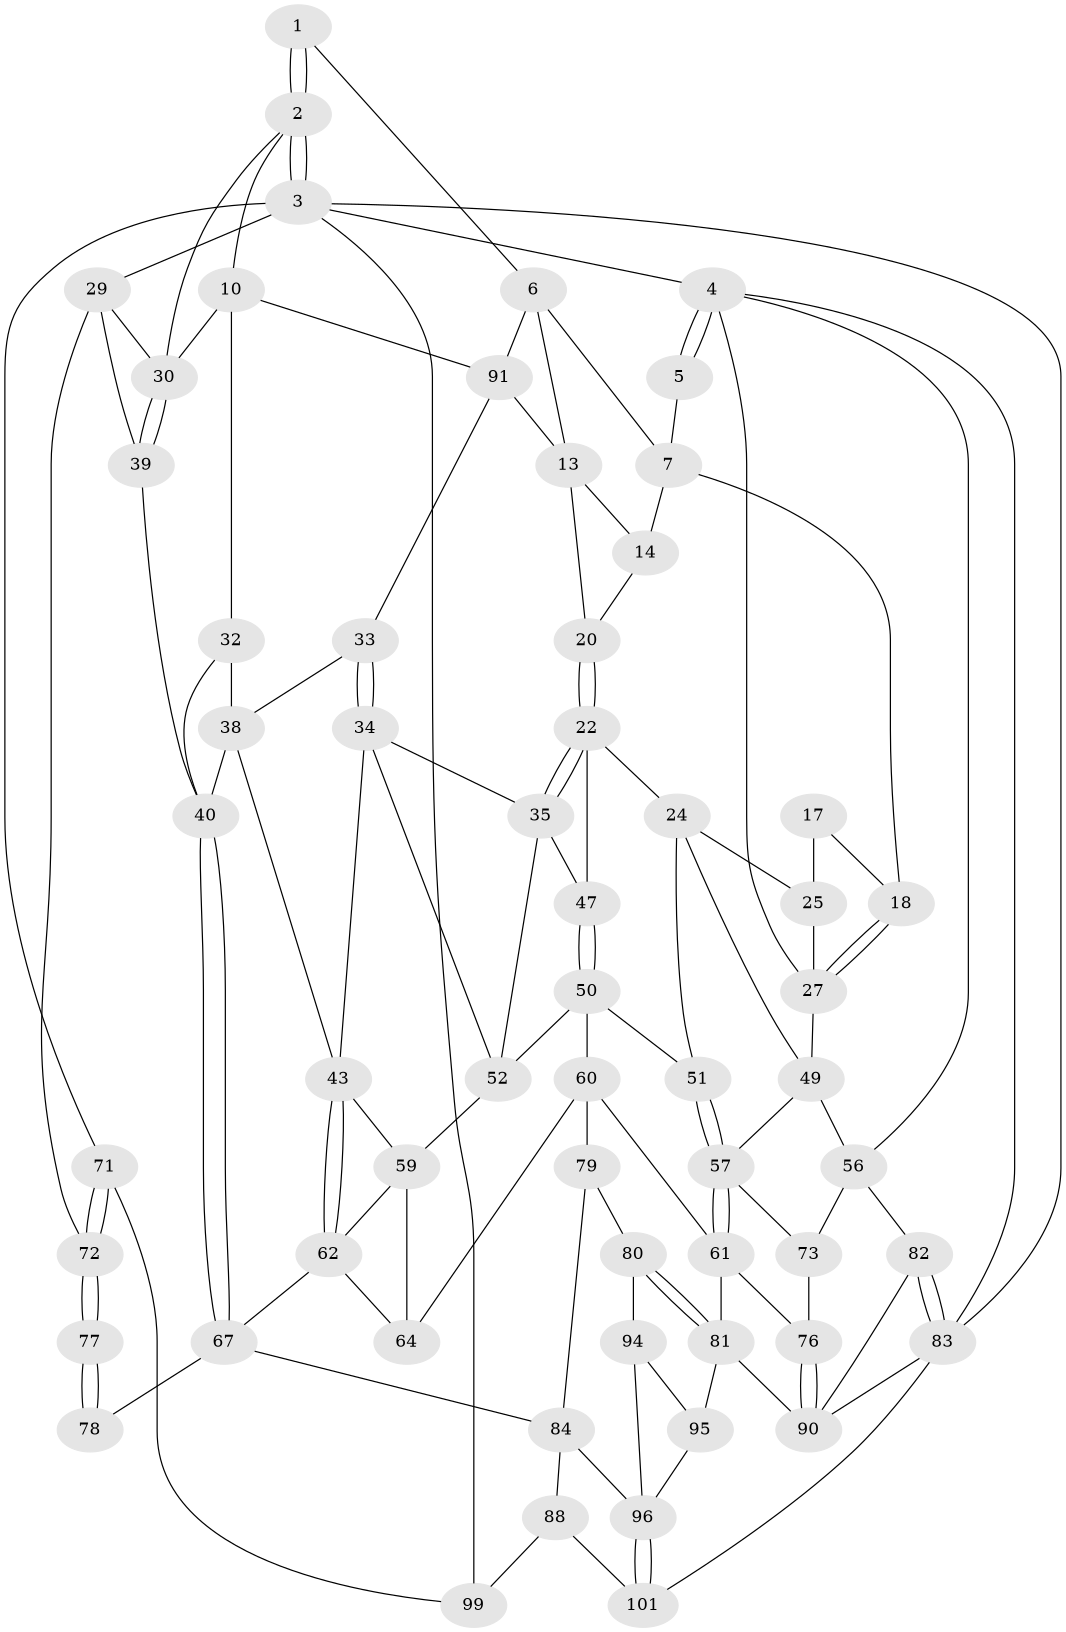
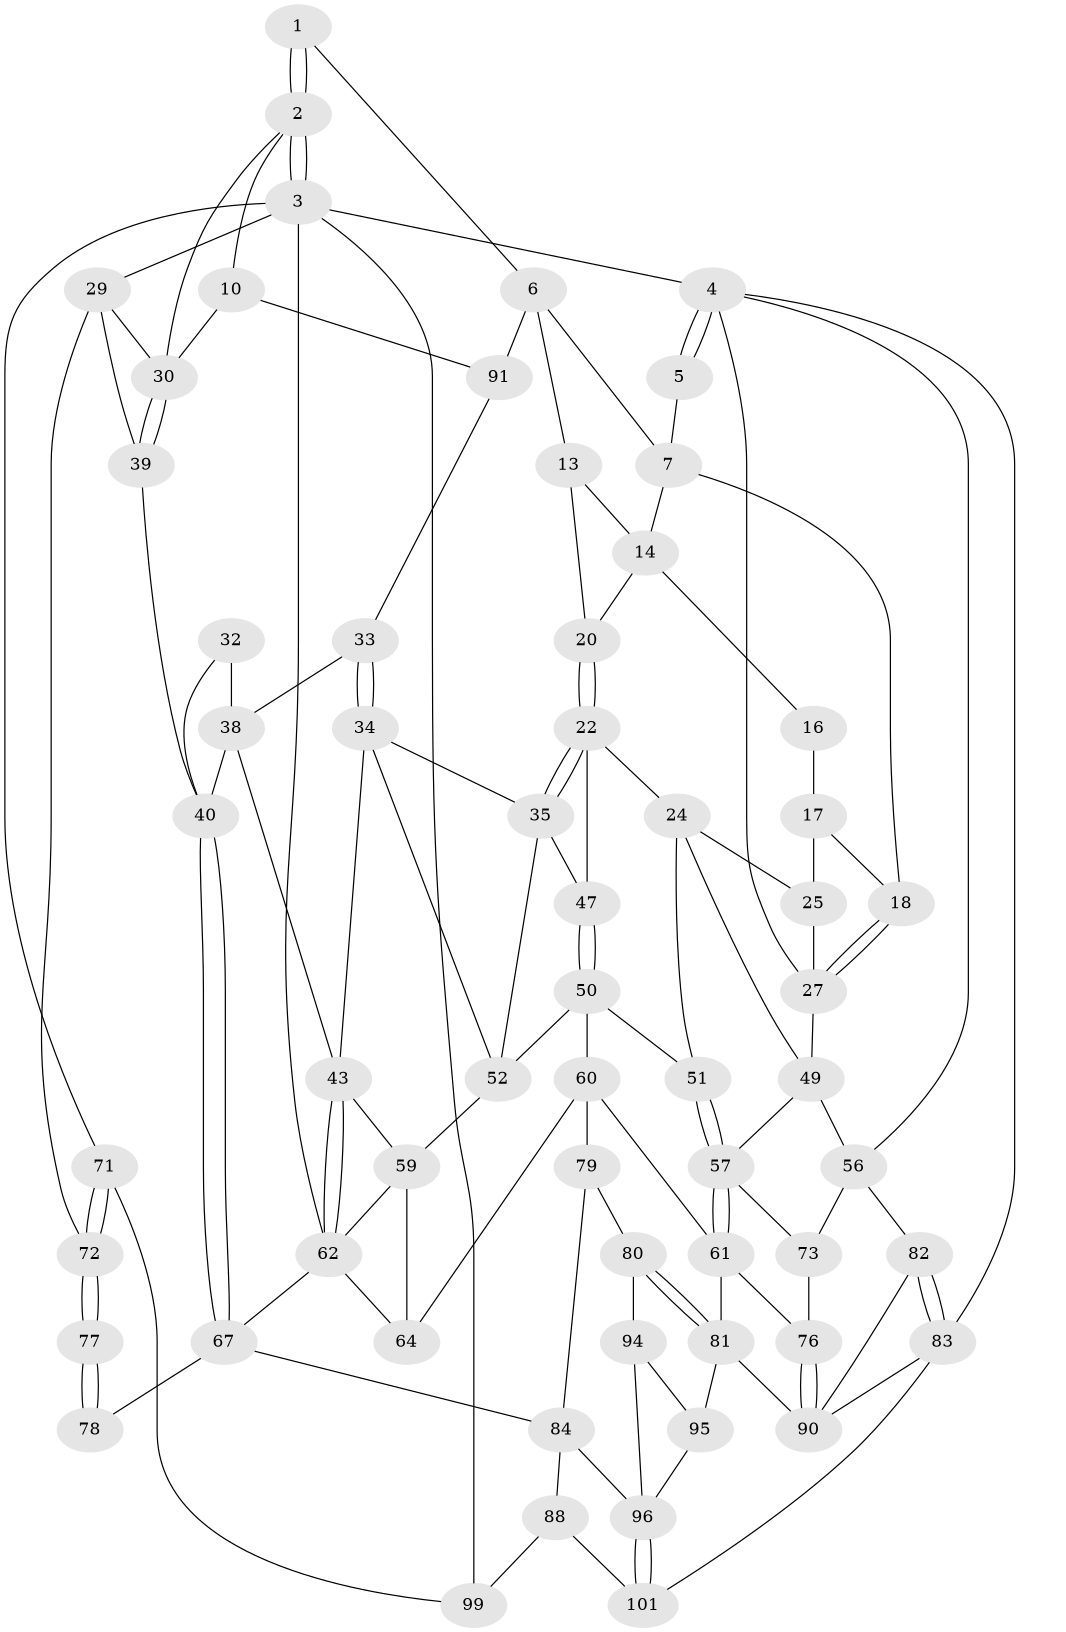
(534, 421) -> none
(231, 465) -> none
(1061, 478) -> (297, 730)
none -> (814, 728)
